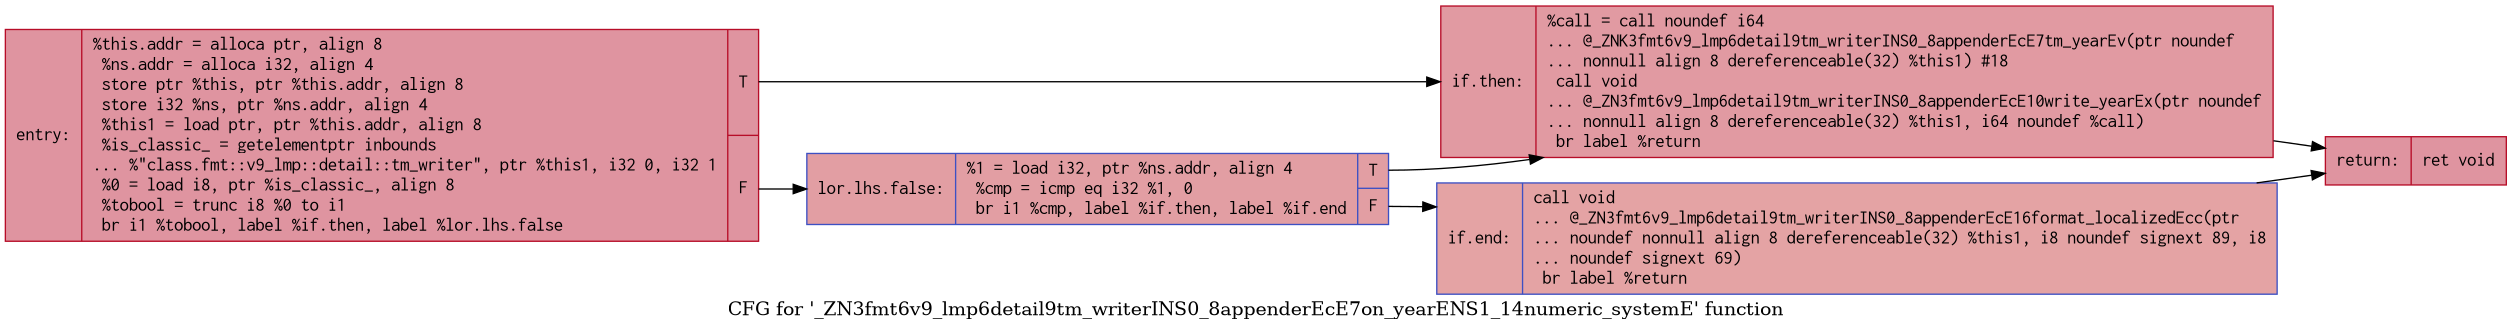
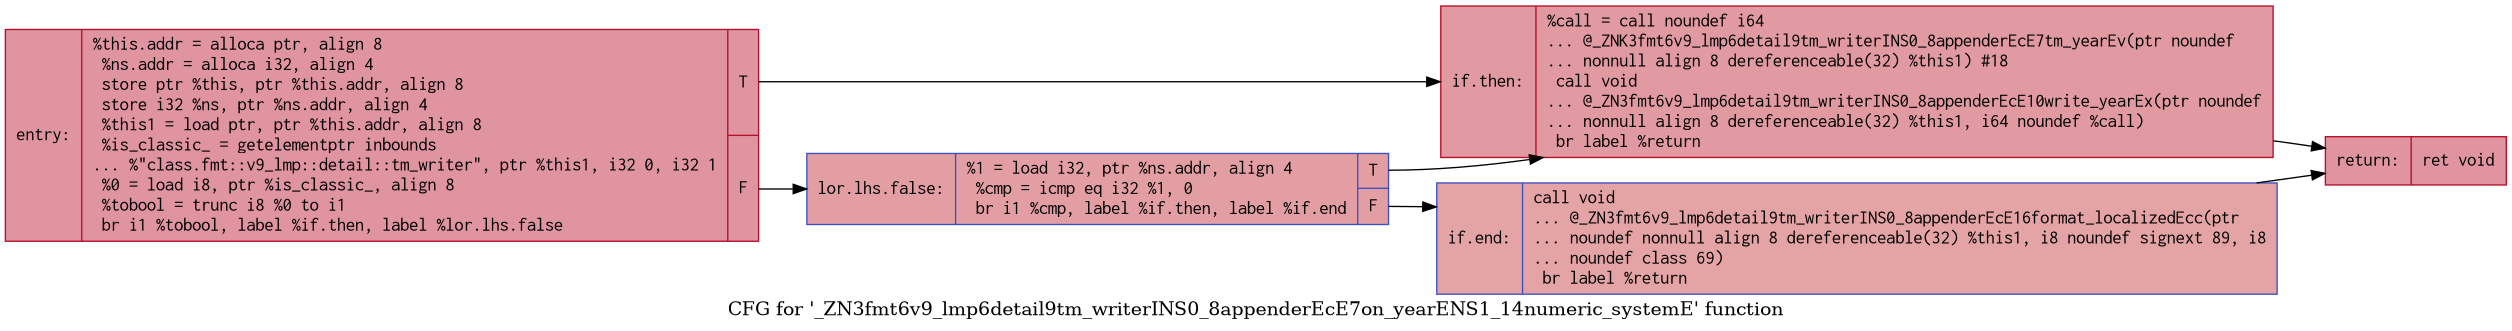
(1638, 258) -> (1628, 258)
